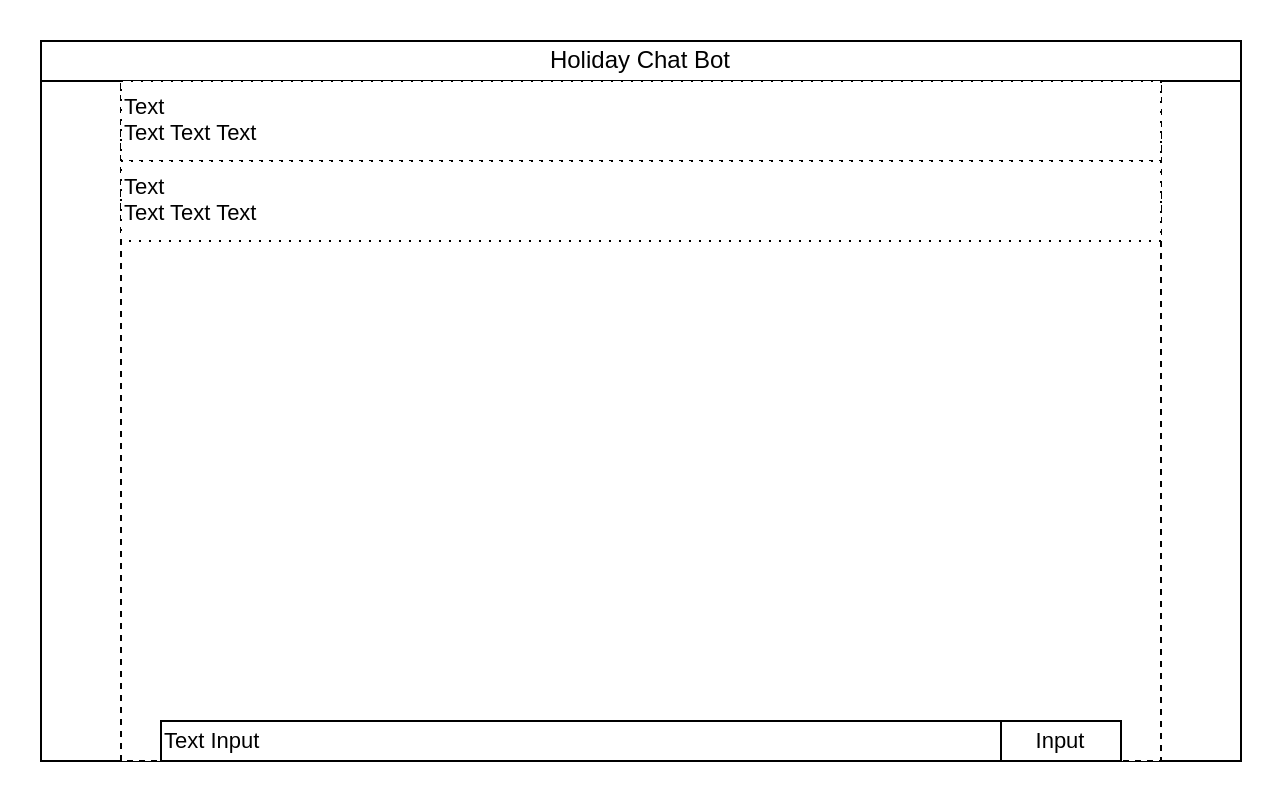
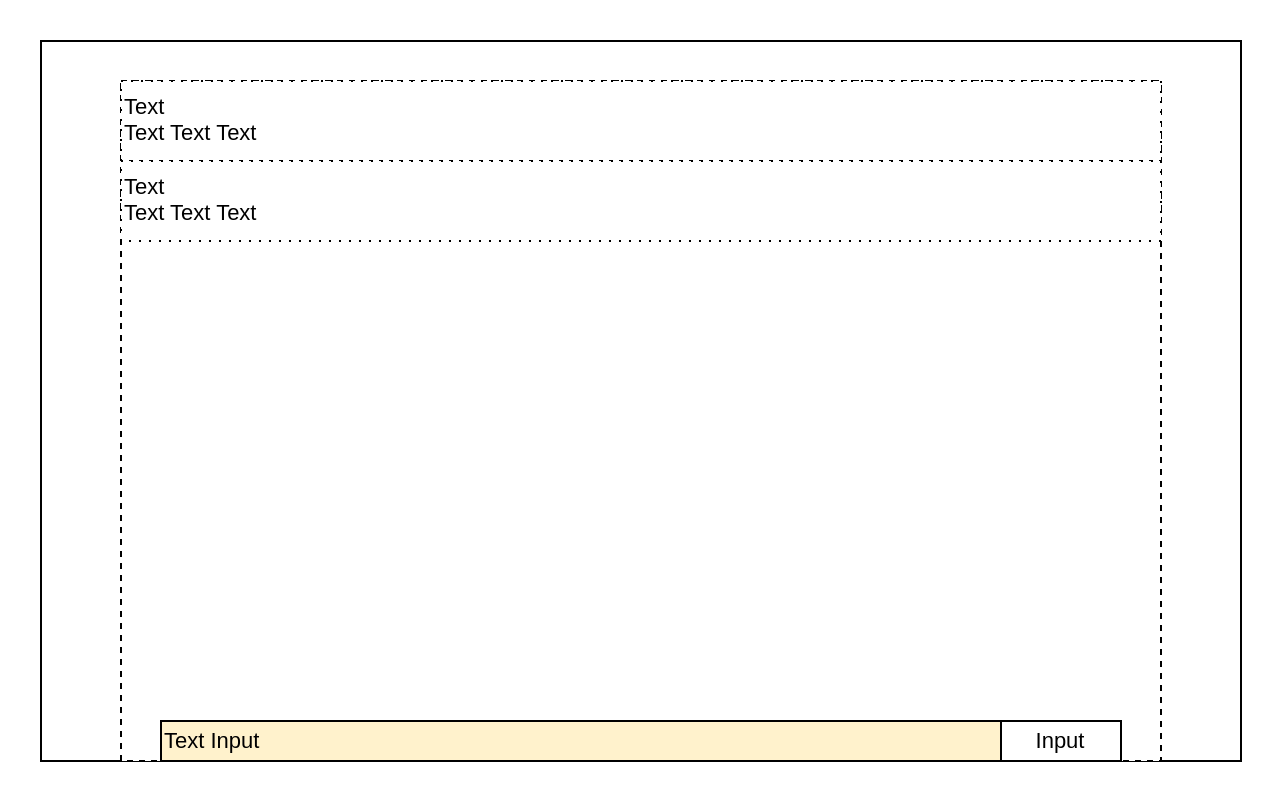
(641, 61) -> none
(641, 741) -> (641, 741)
